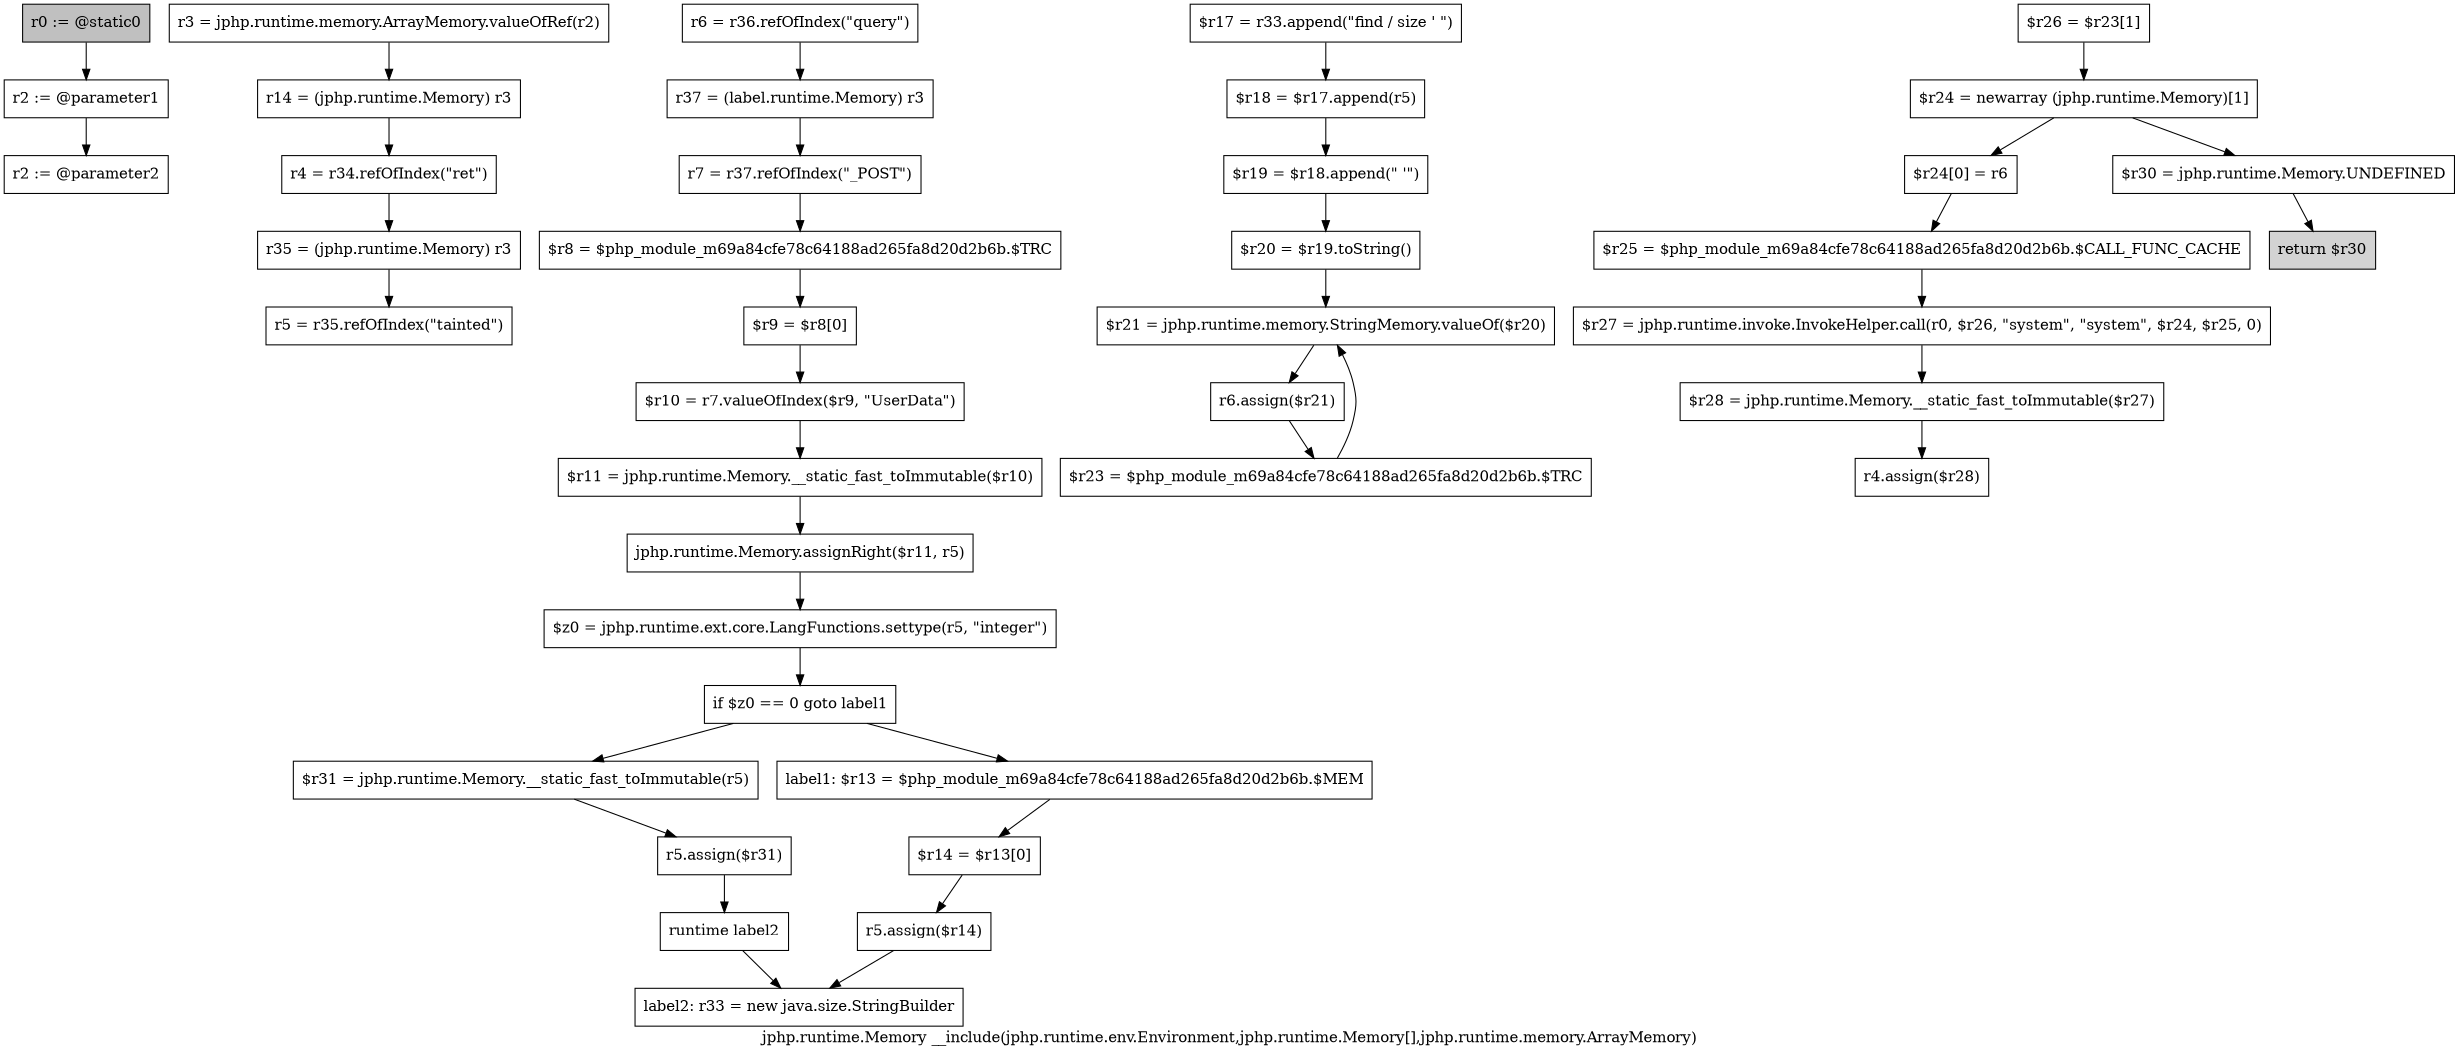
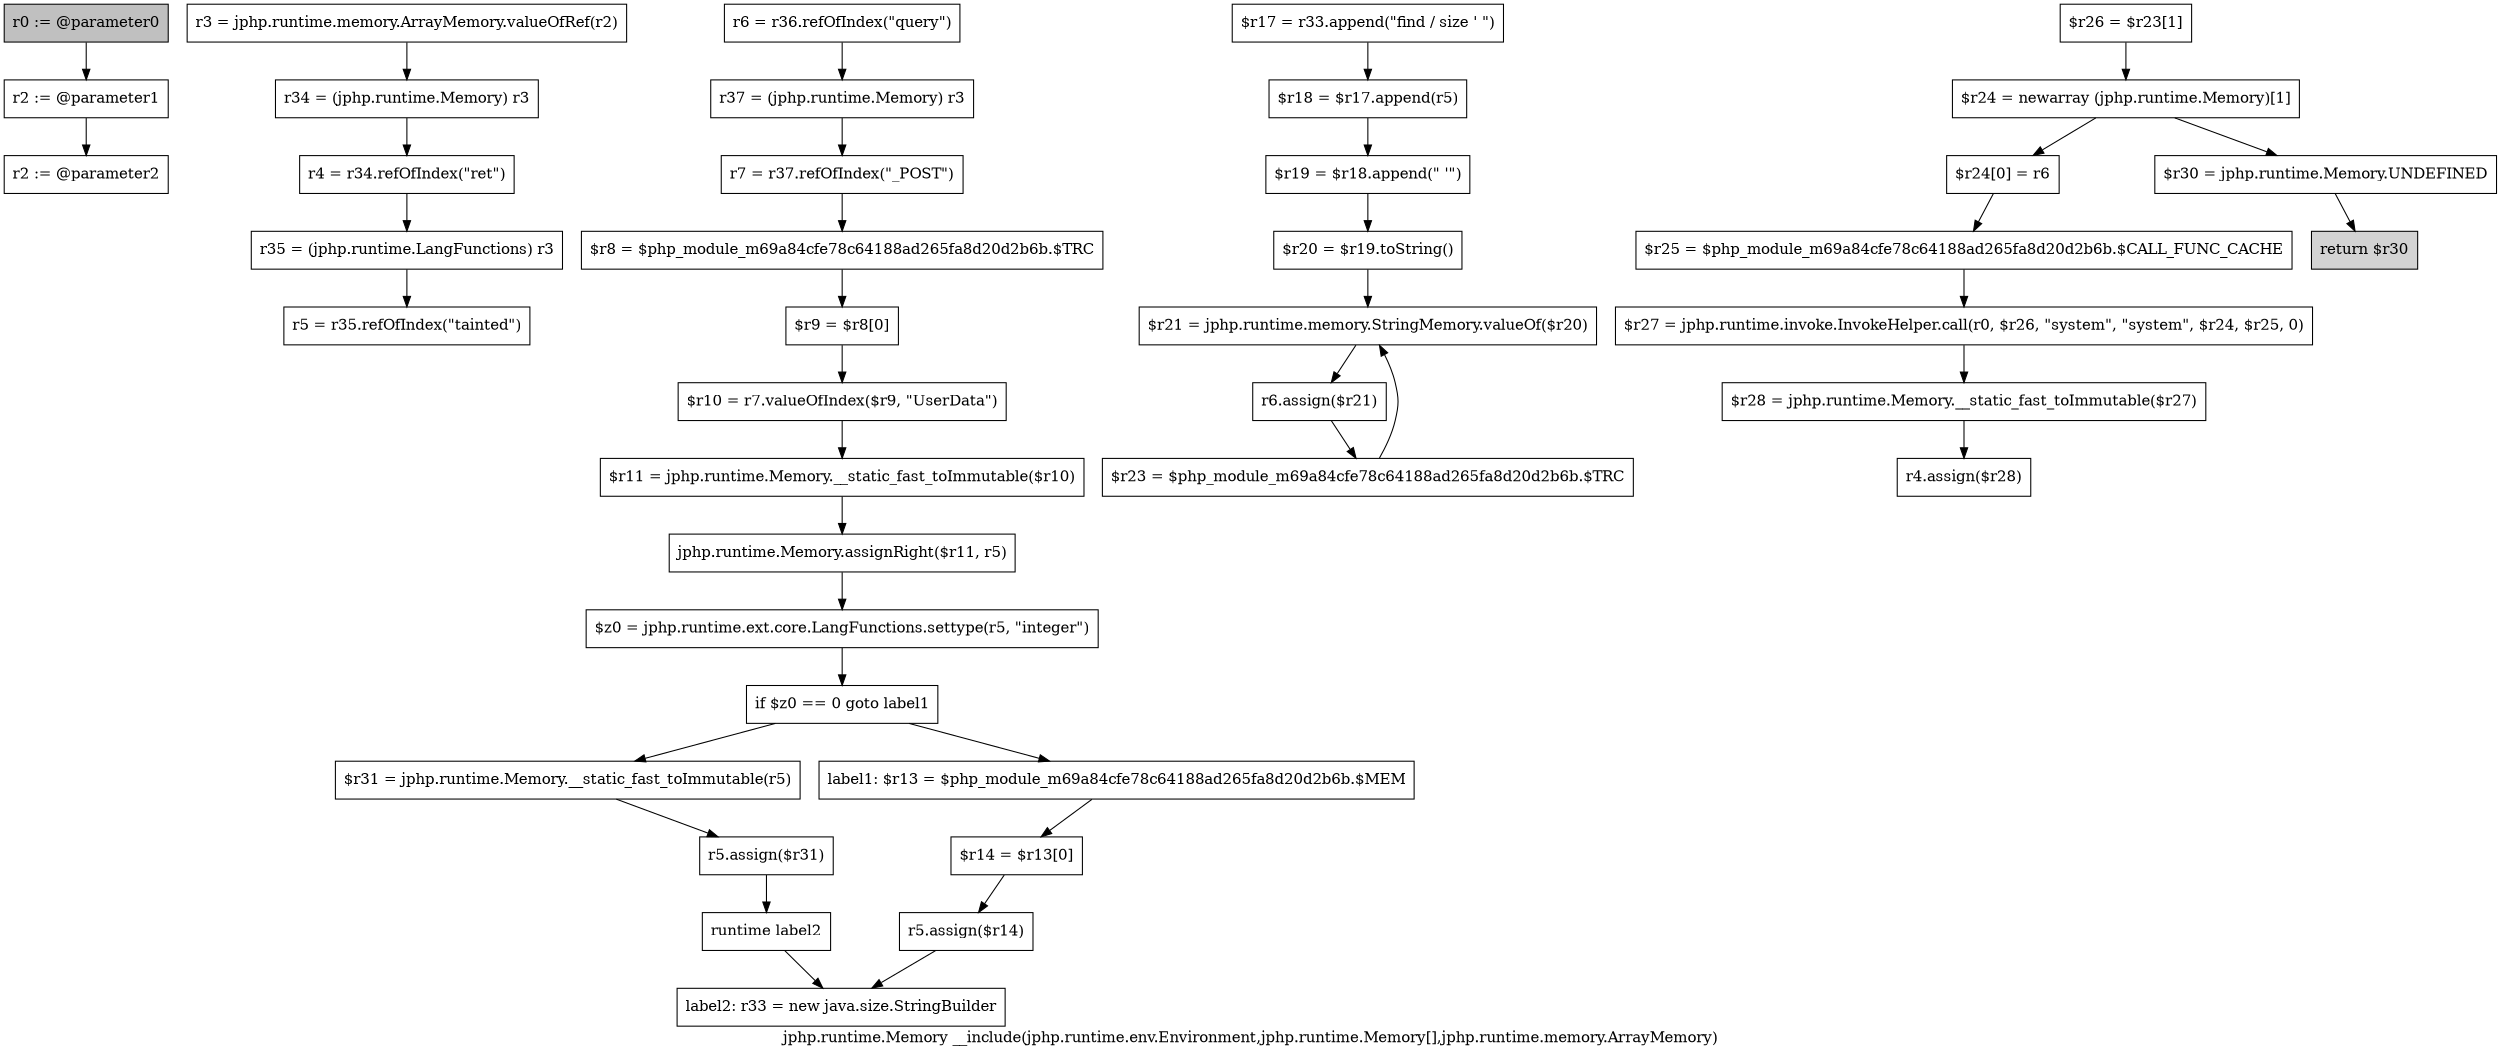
(86, 23) -> (86, 23)
(389, 99) -> (407, 99)
(800, 99) -> (842, 99)
(389, 250) -> (407, 250)
